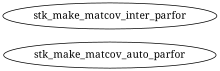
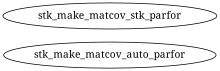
(110, 16) -> (110, 16)
